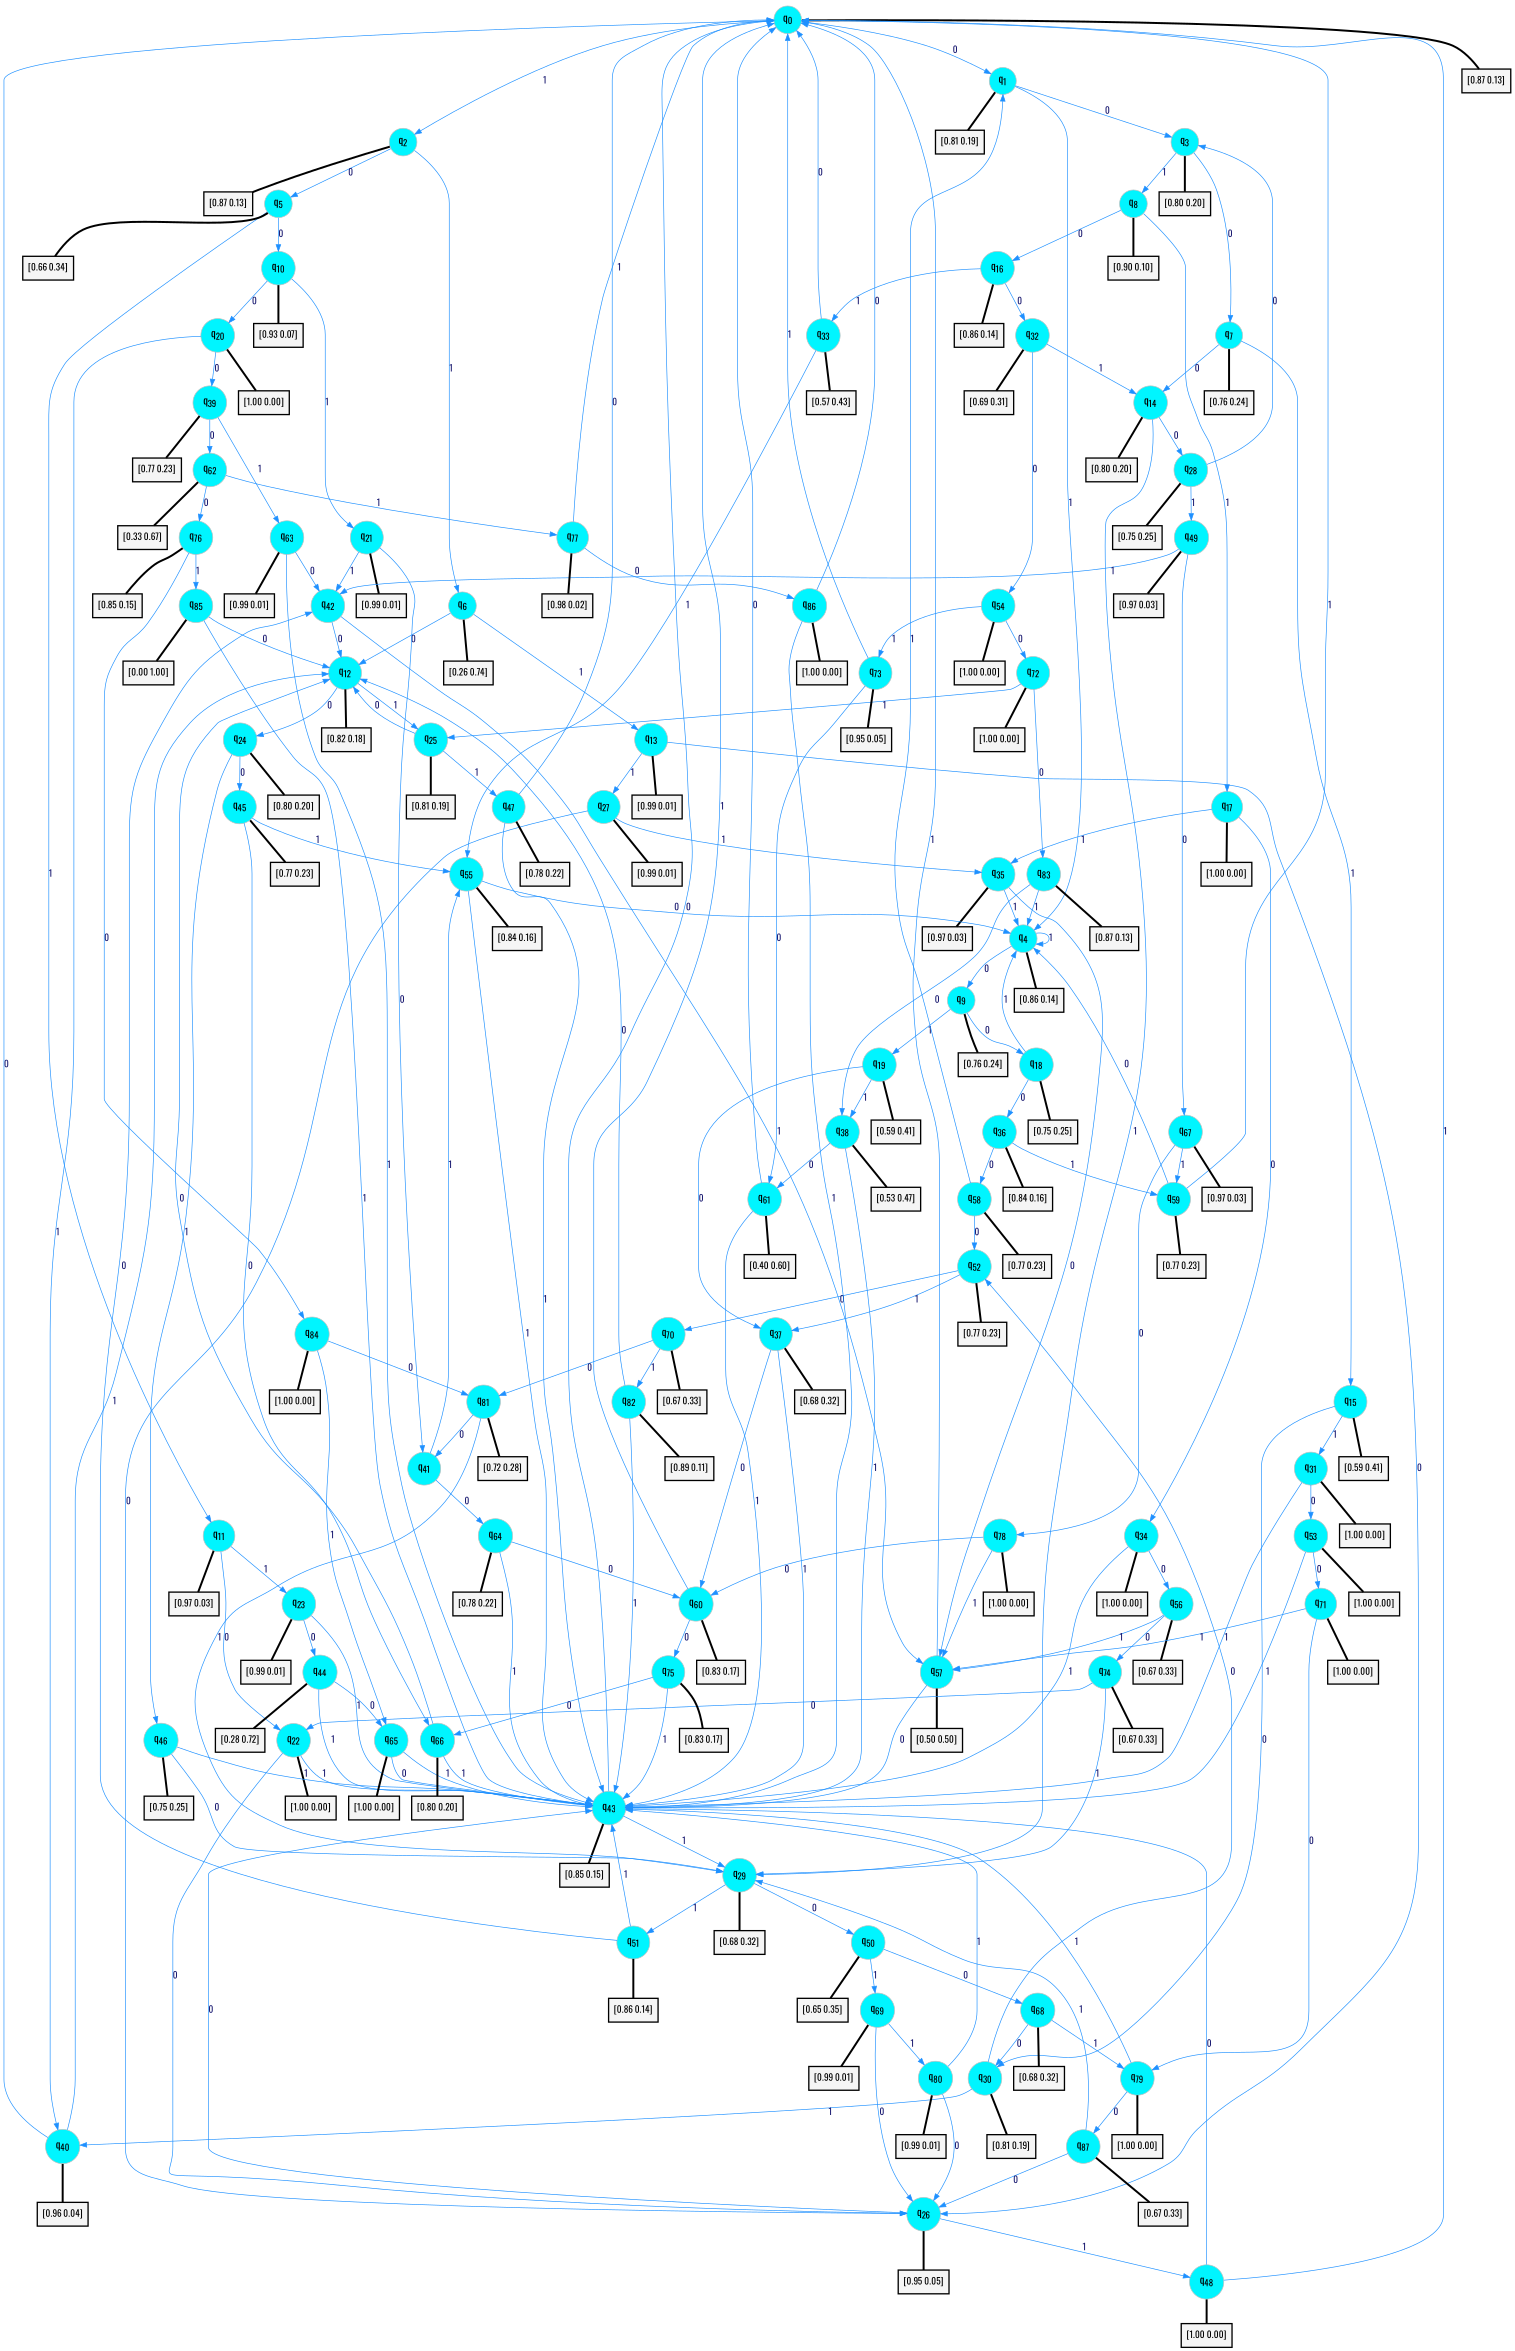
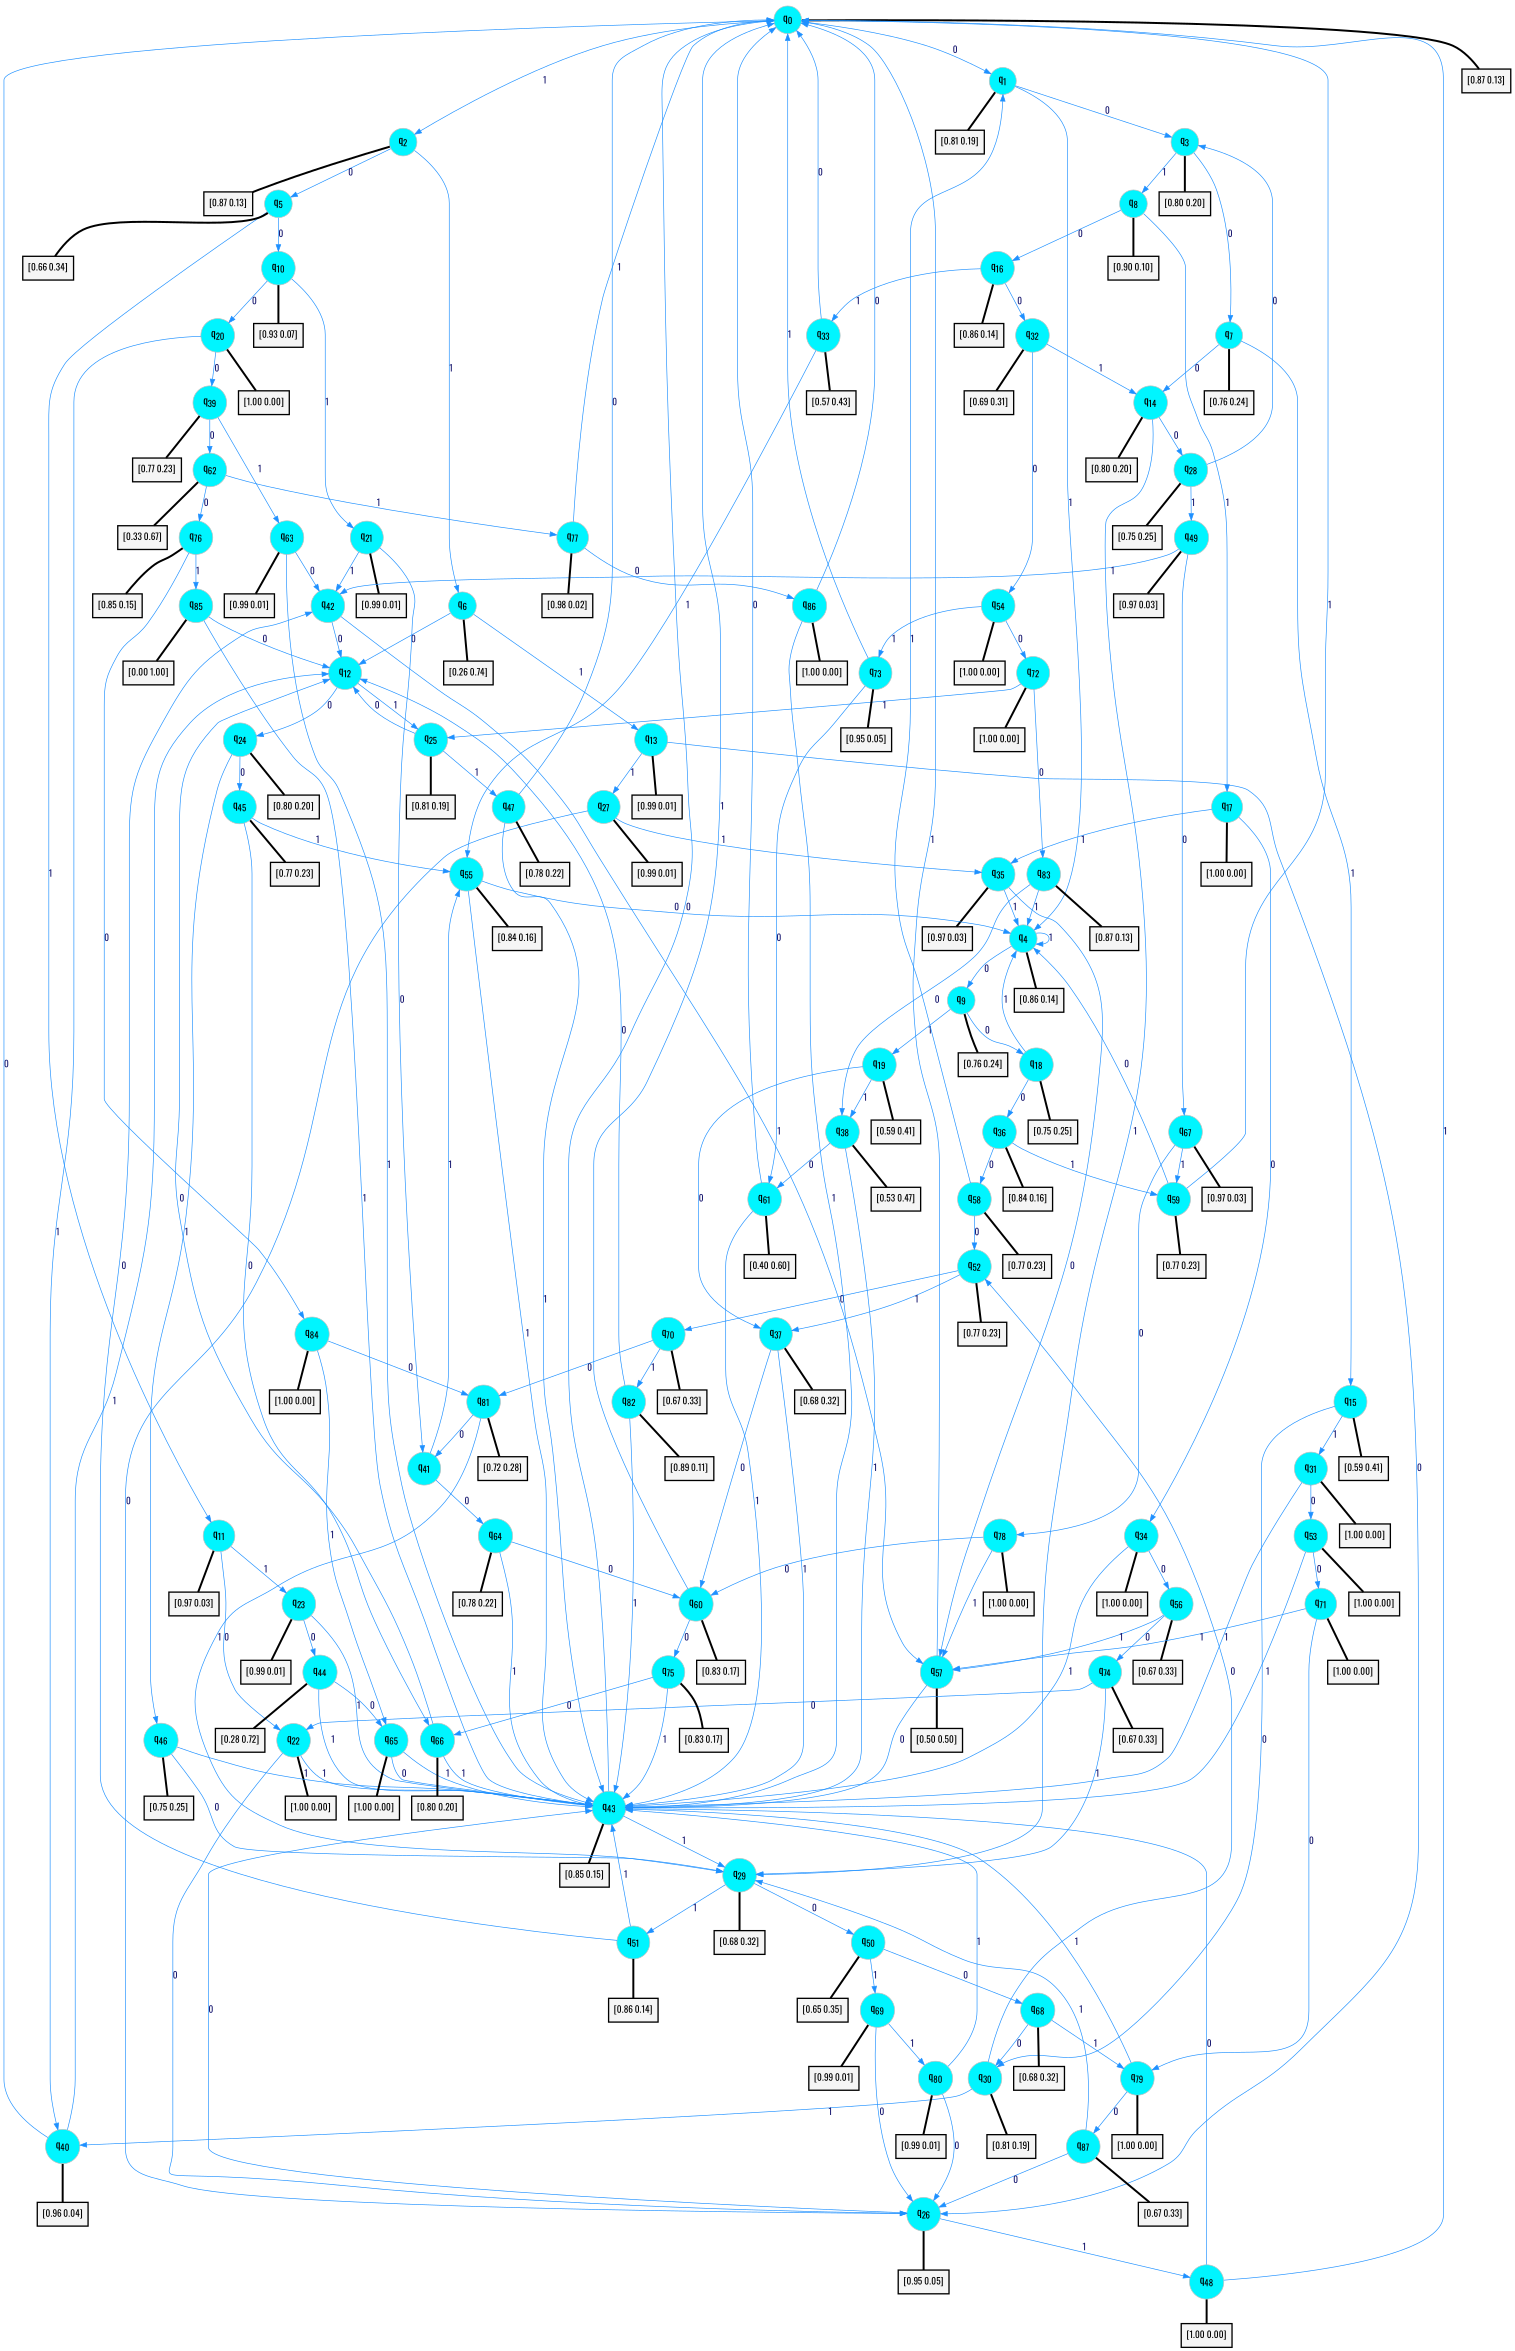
(346, 740) -> none
